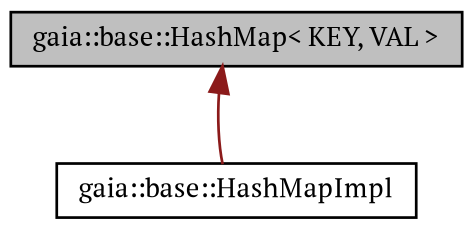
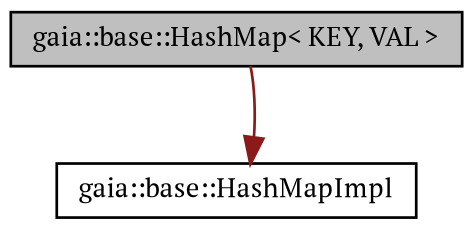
(219, 129) -> (254, 102)
